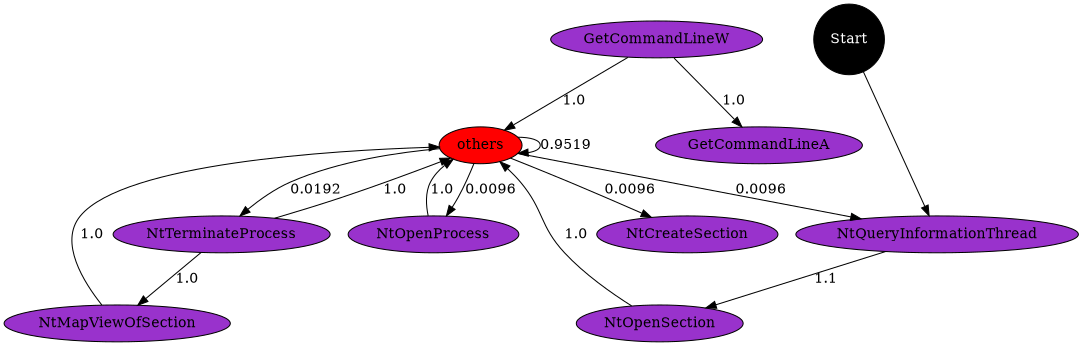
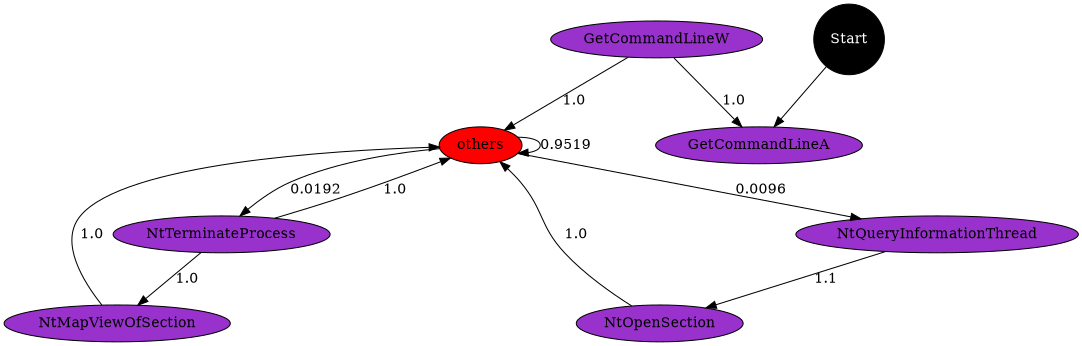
(894, 139) -> (804, 93)
(433, 234) -> none
(687, 234) -> none
